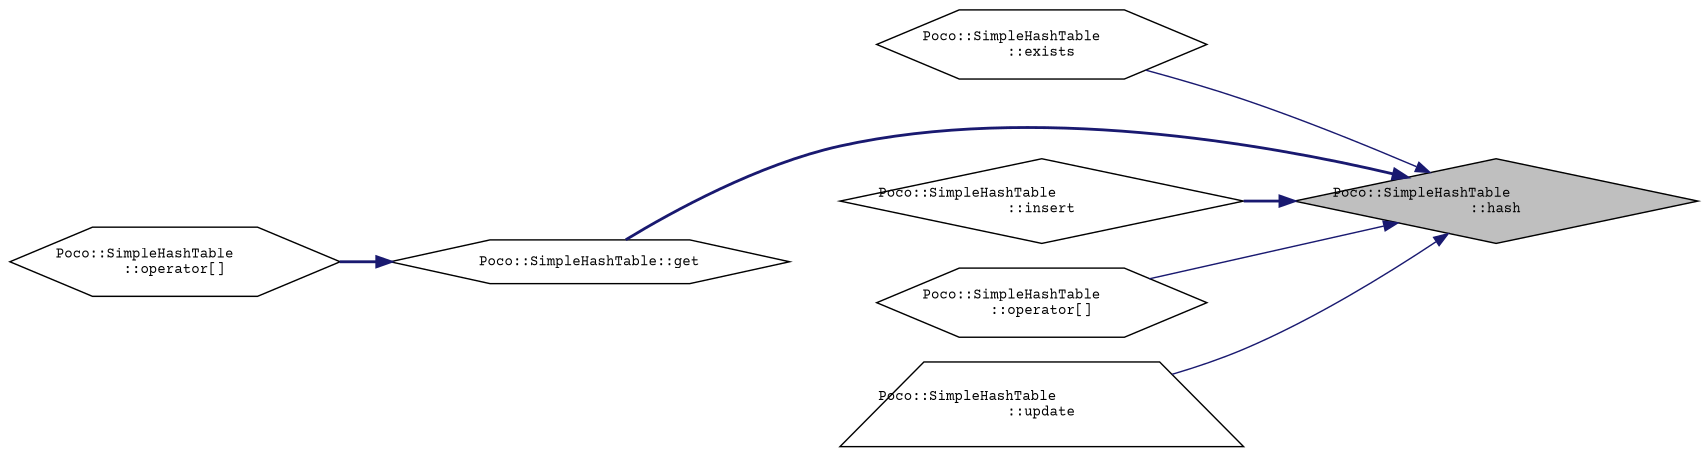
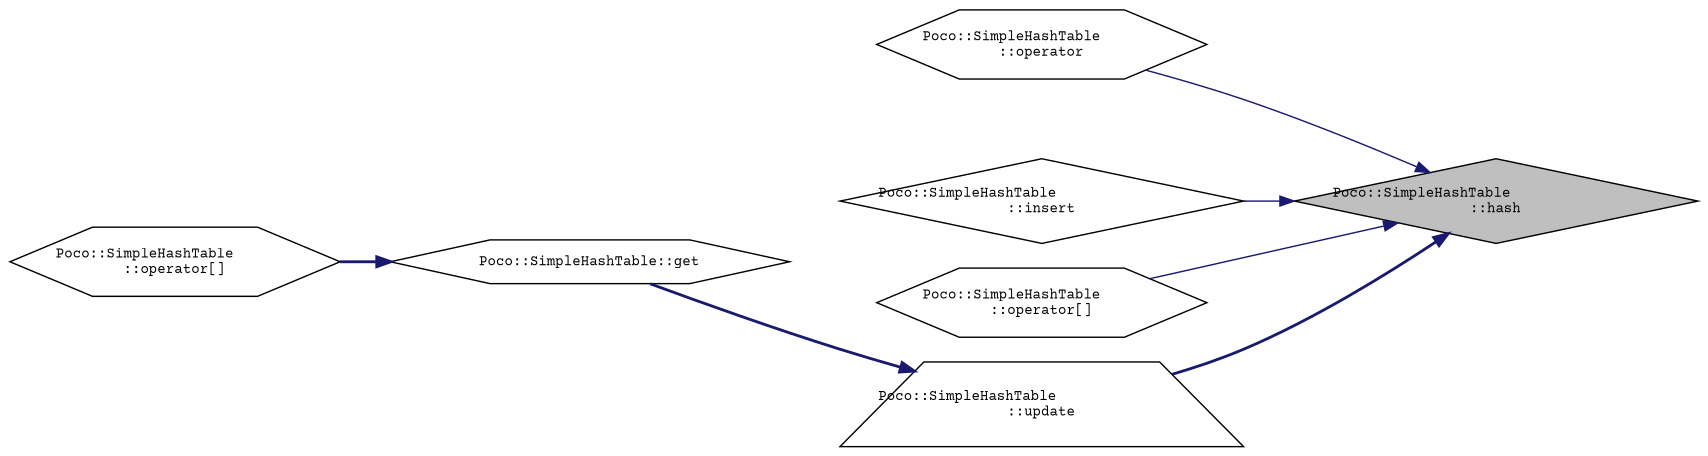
(1042, 44) -> (1042, 44)
(1001, 128) -> (775, 328)
(1262, 201) -> (1262, 201)
(1309, 318) -> (1309, 318)
